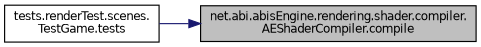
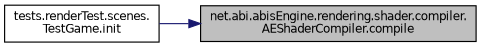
(82, 24) -> (82, 24)
